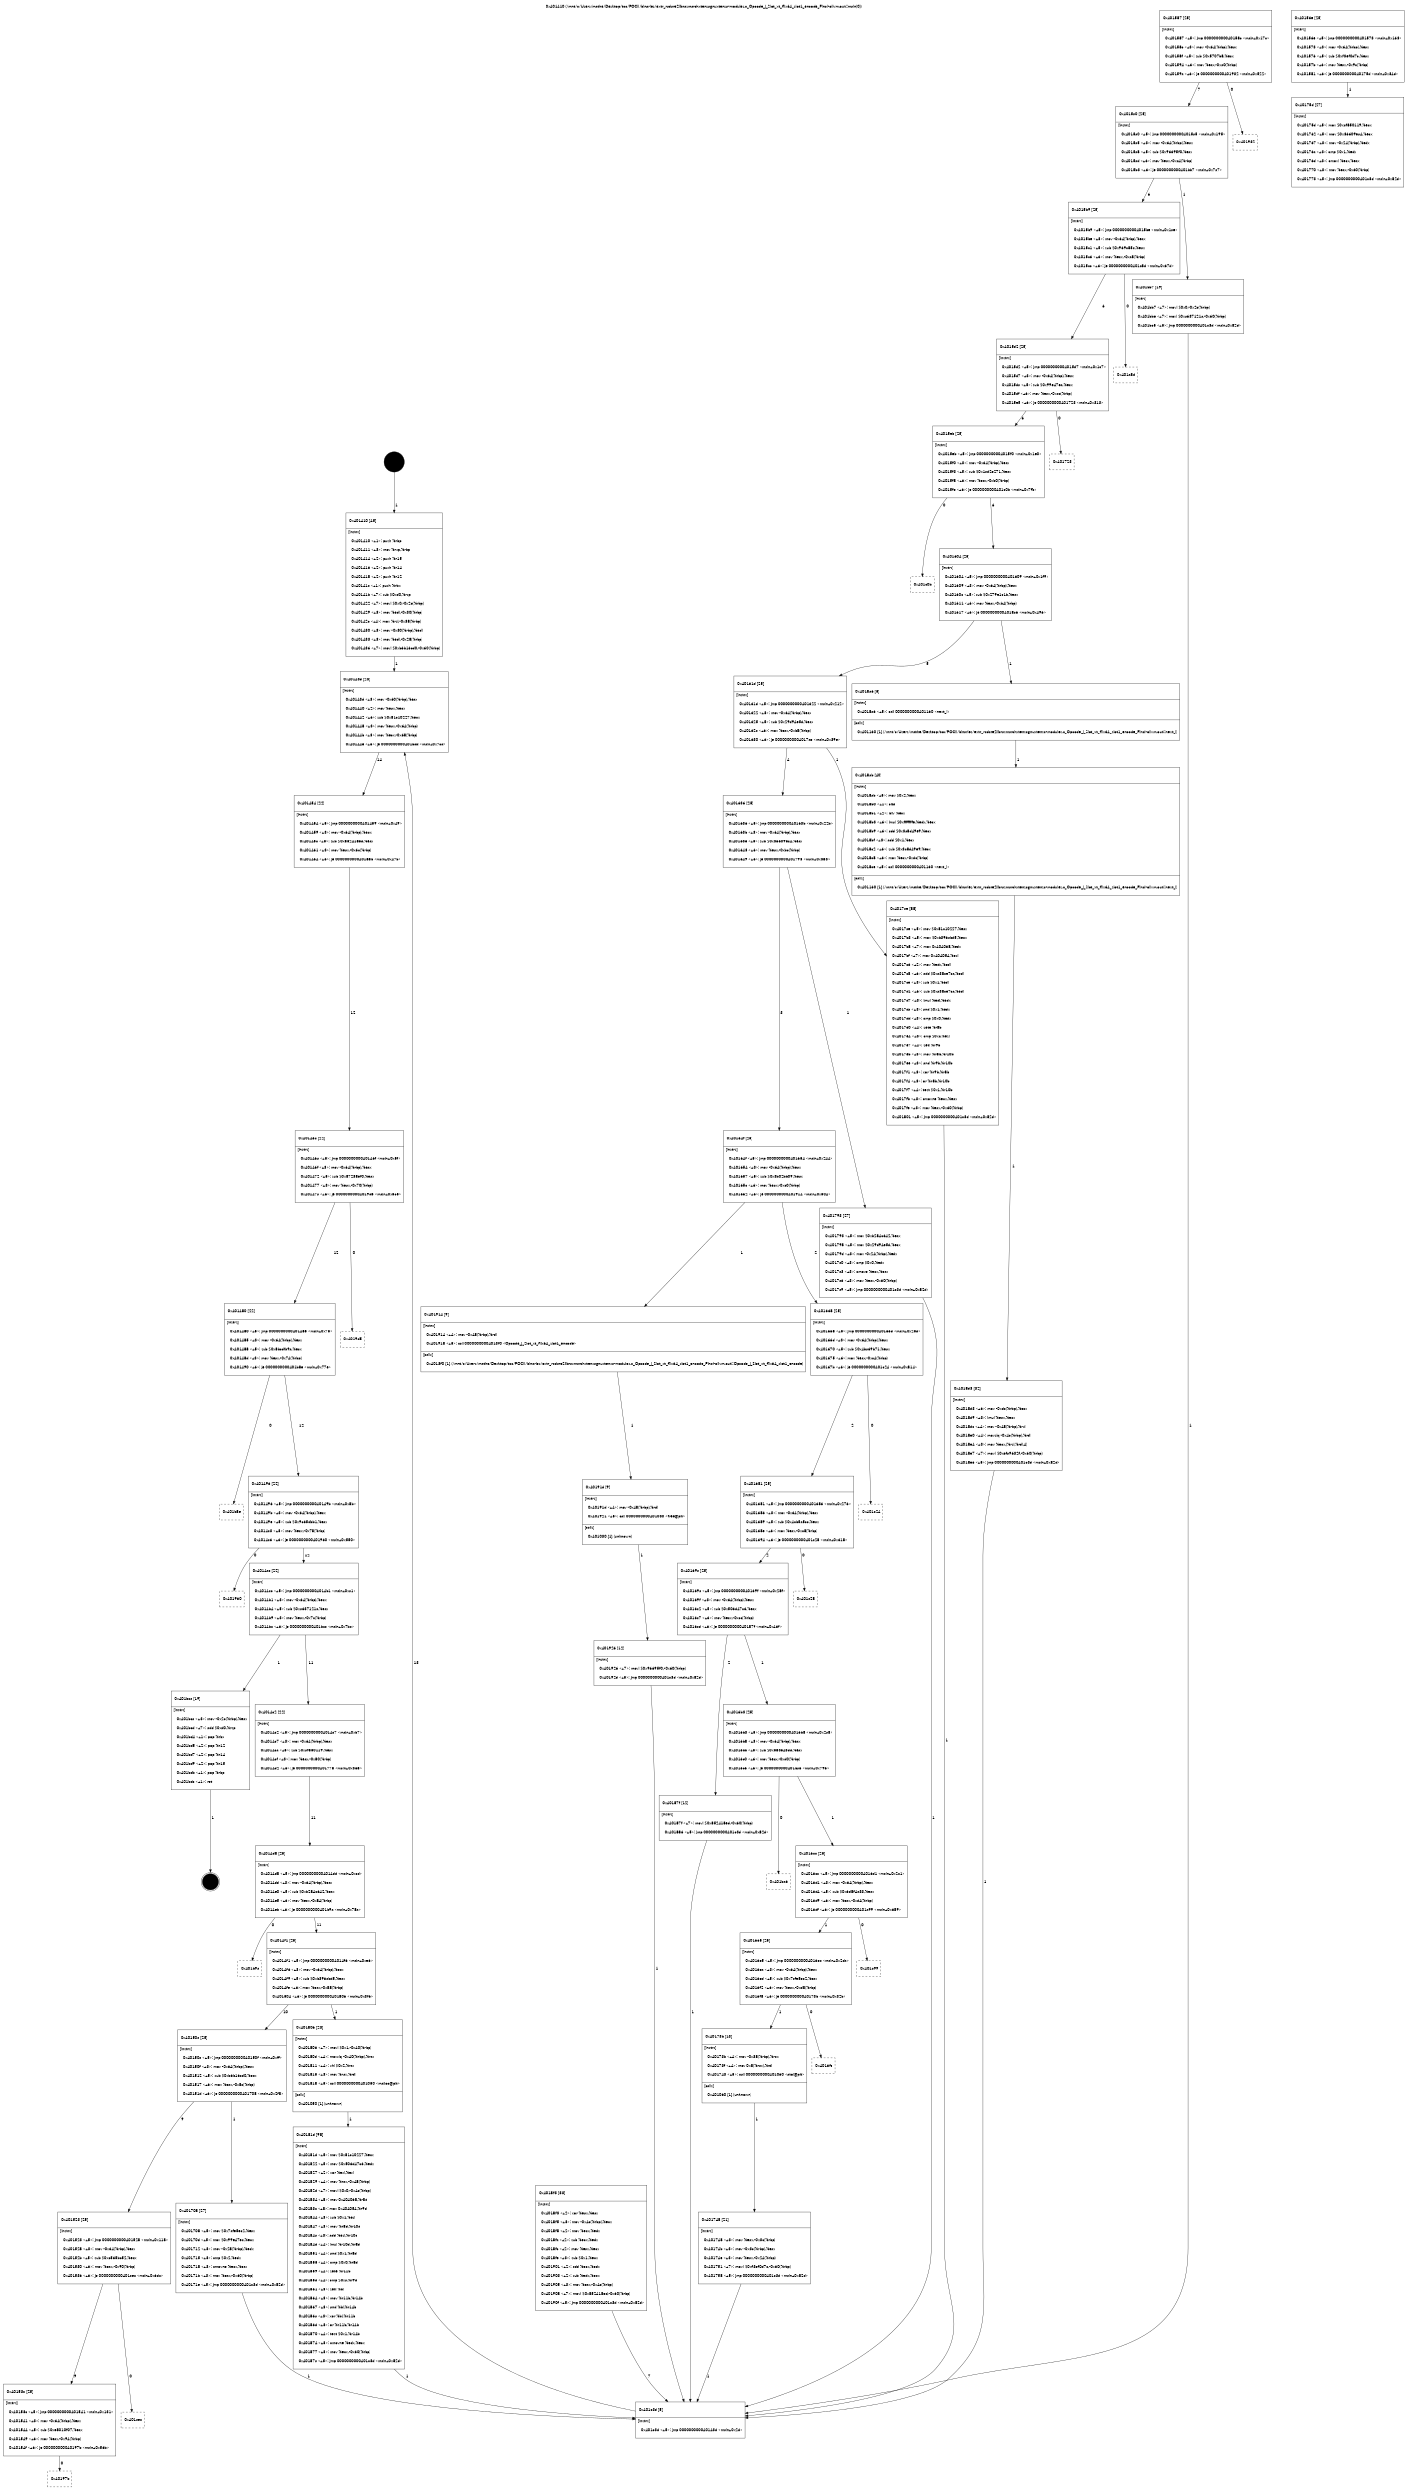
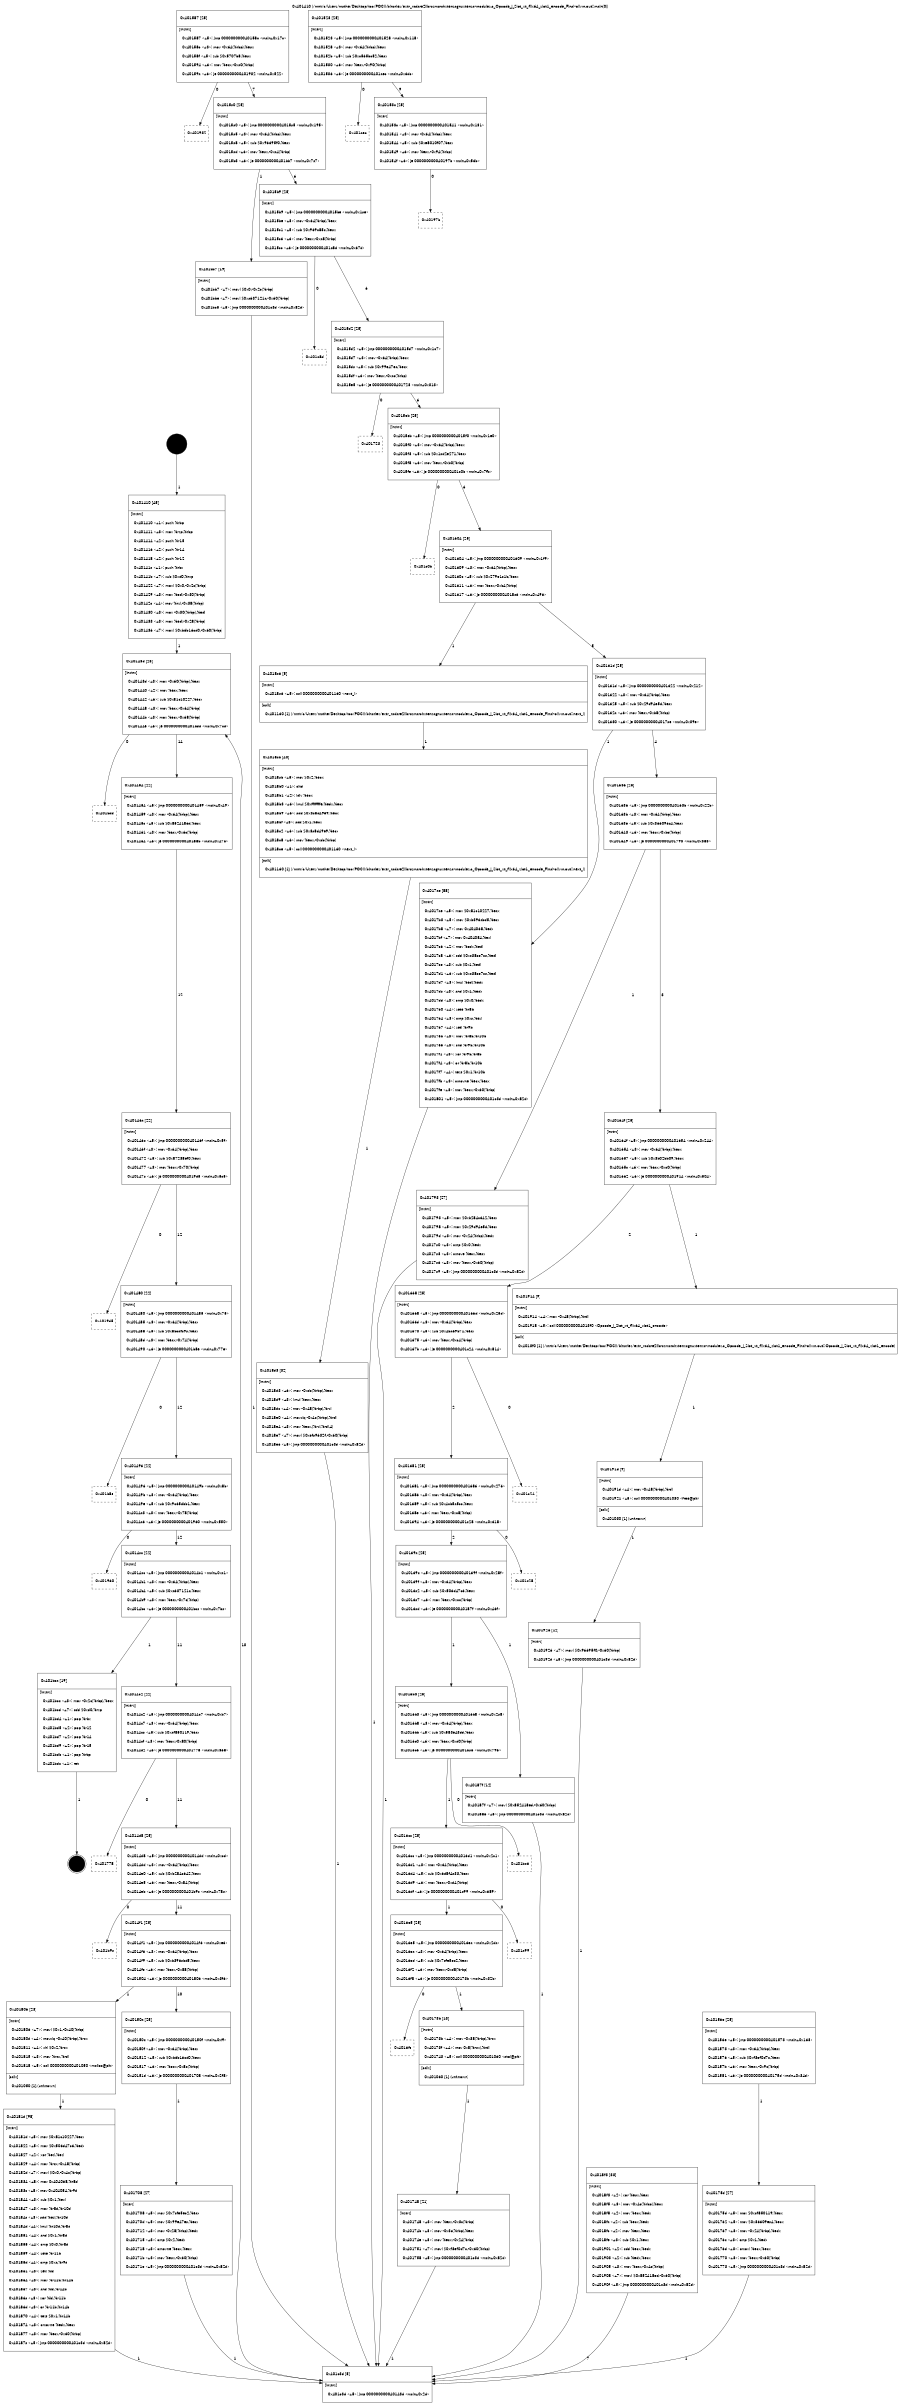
none -> (104, 814)
(729, 1663) -> (509, 1645)
none -> (104, 1864)
(157, 2153) -> none
none -> (614, 2368)
